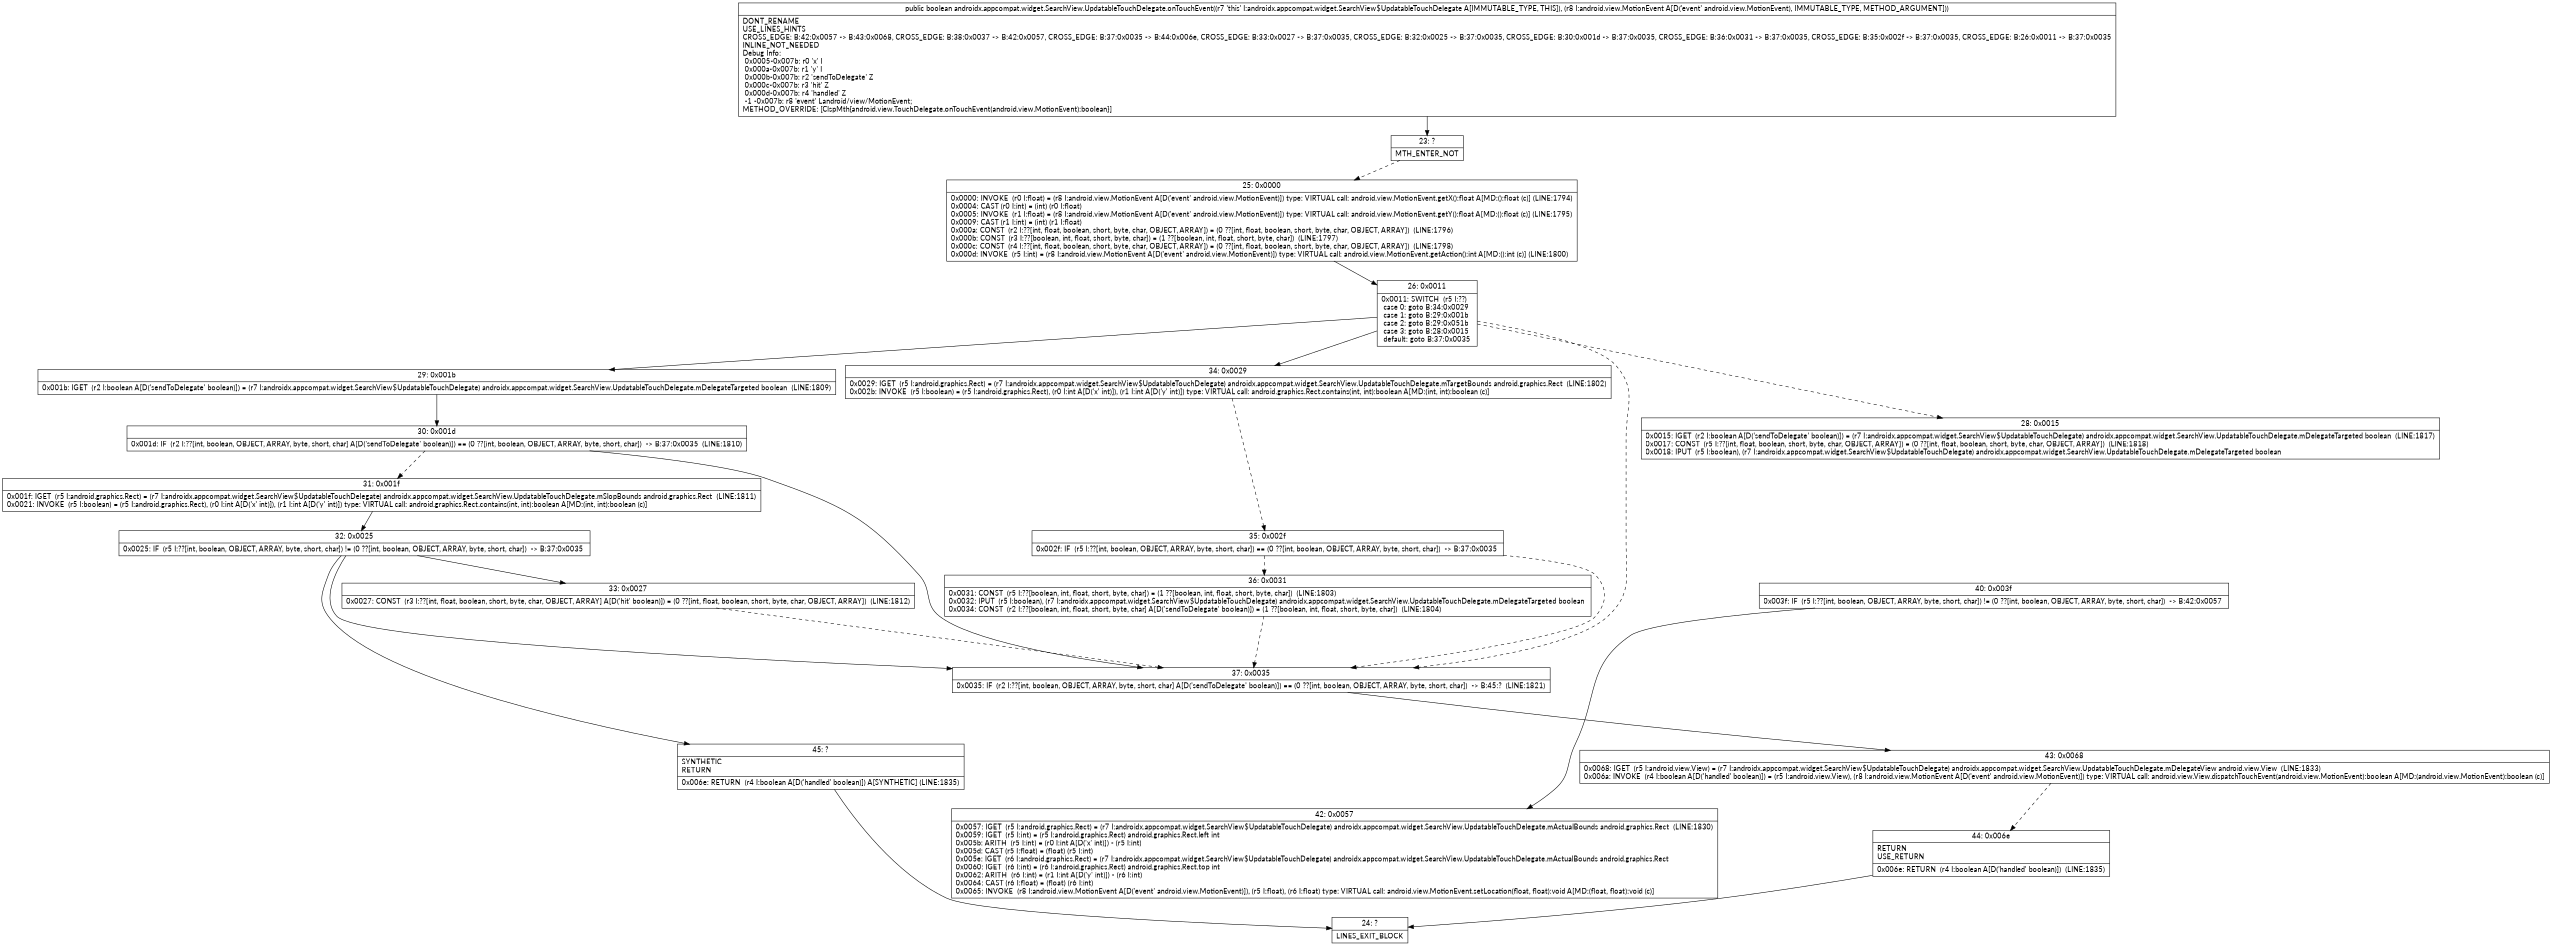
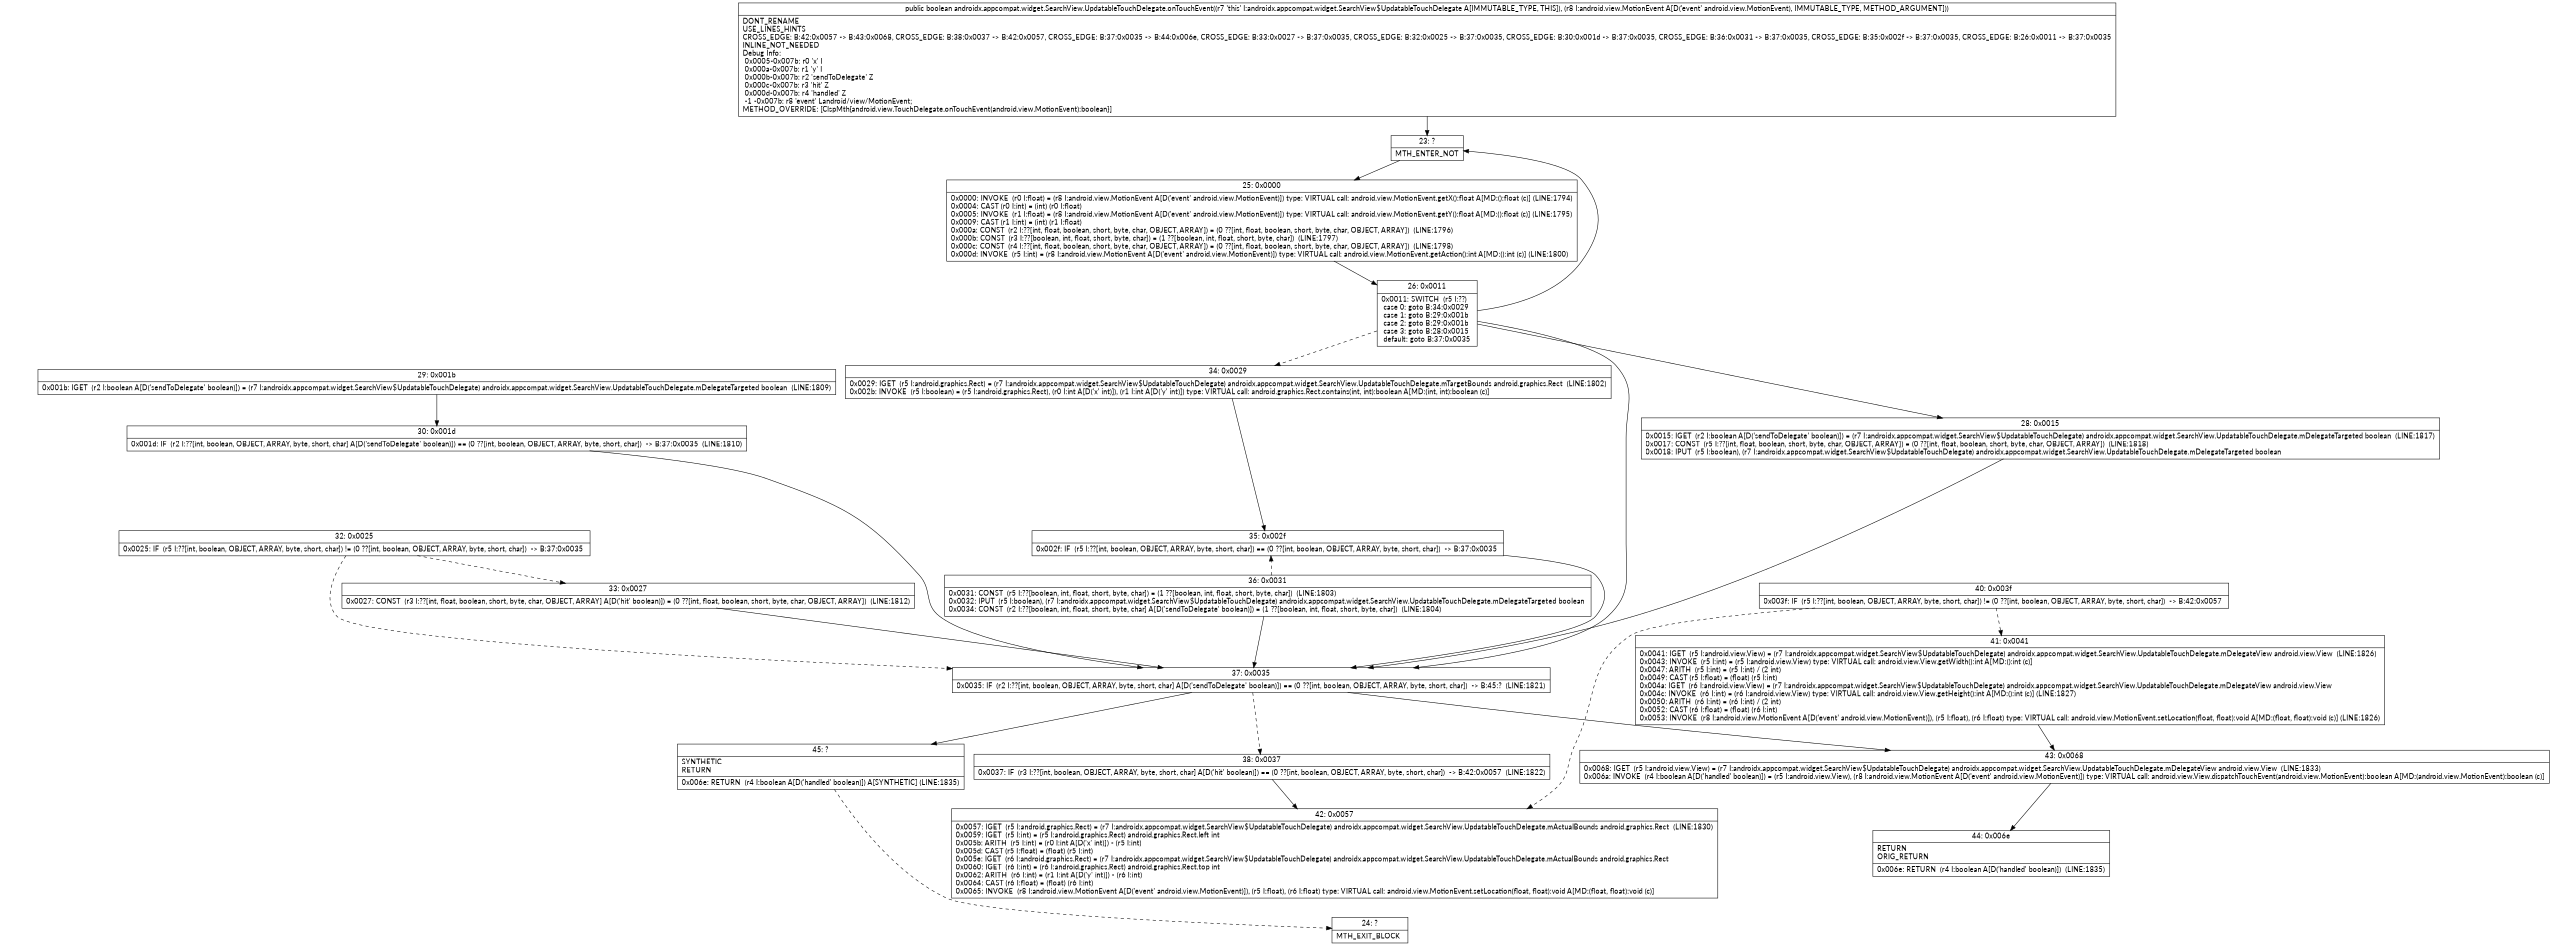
(1380, 169) -> (1380, 169)
(1425, 324) -> (1425, 324)
(996, 343) -> (1598, 221)
(1328, 347) -> (1328, 347)
(1707, 371) -> (1707, 371)
(1248, 462) -> (1248, 462)
(382, 495) -> none
(1626, 517) -> (1626, 517)
(1264, 563) -> (1271, 568)
(489, 569) -> (489, 569)
none -> (1699, 595)
(1547, 635) -> (1556, 633)
(937, 638) -> (937, 638)
(1259, 639) -> (1259, 639)
(1624, 641) -> (1624, 641)
(608, 650) -> (608, 650)
none -> (2010, 680)
(466, 689) -> (1064, 718)
none -> (1262, 767)
(2032, 805) -> (2032, 805)
(1901, 857) -> (1903, 857)
(1644, 907) -> none
(1057, 914) -> (1057, 914)
(1370, 936) -> (1368, 936)
